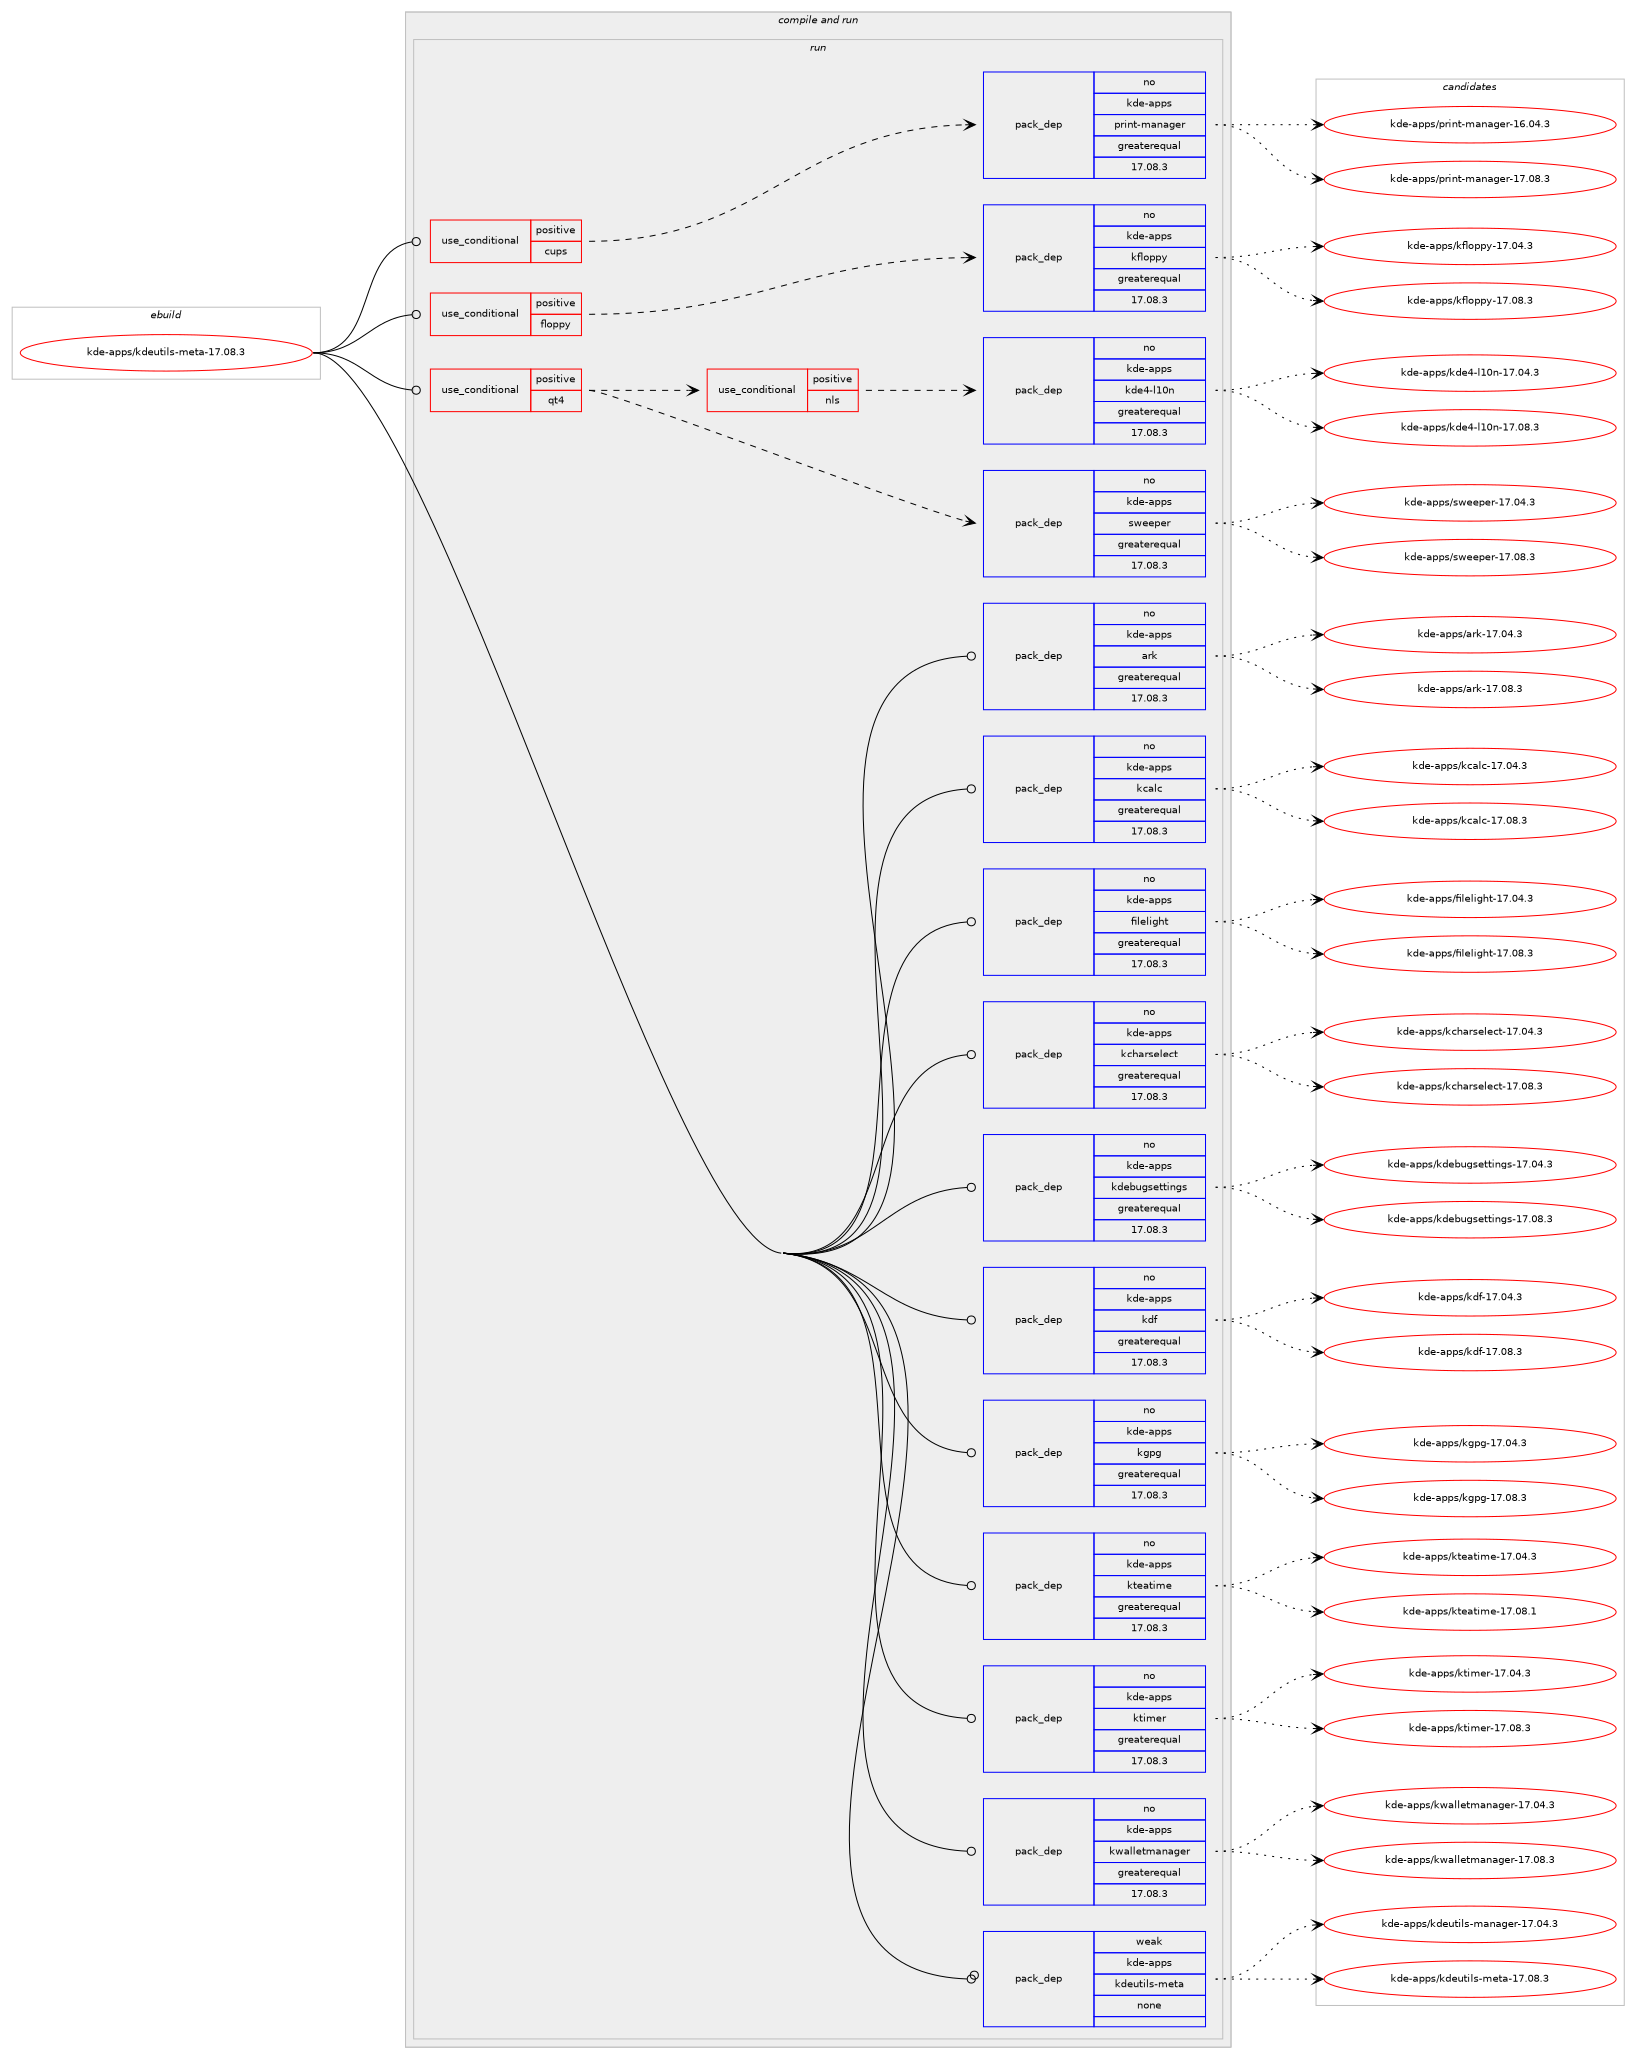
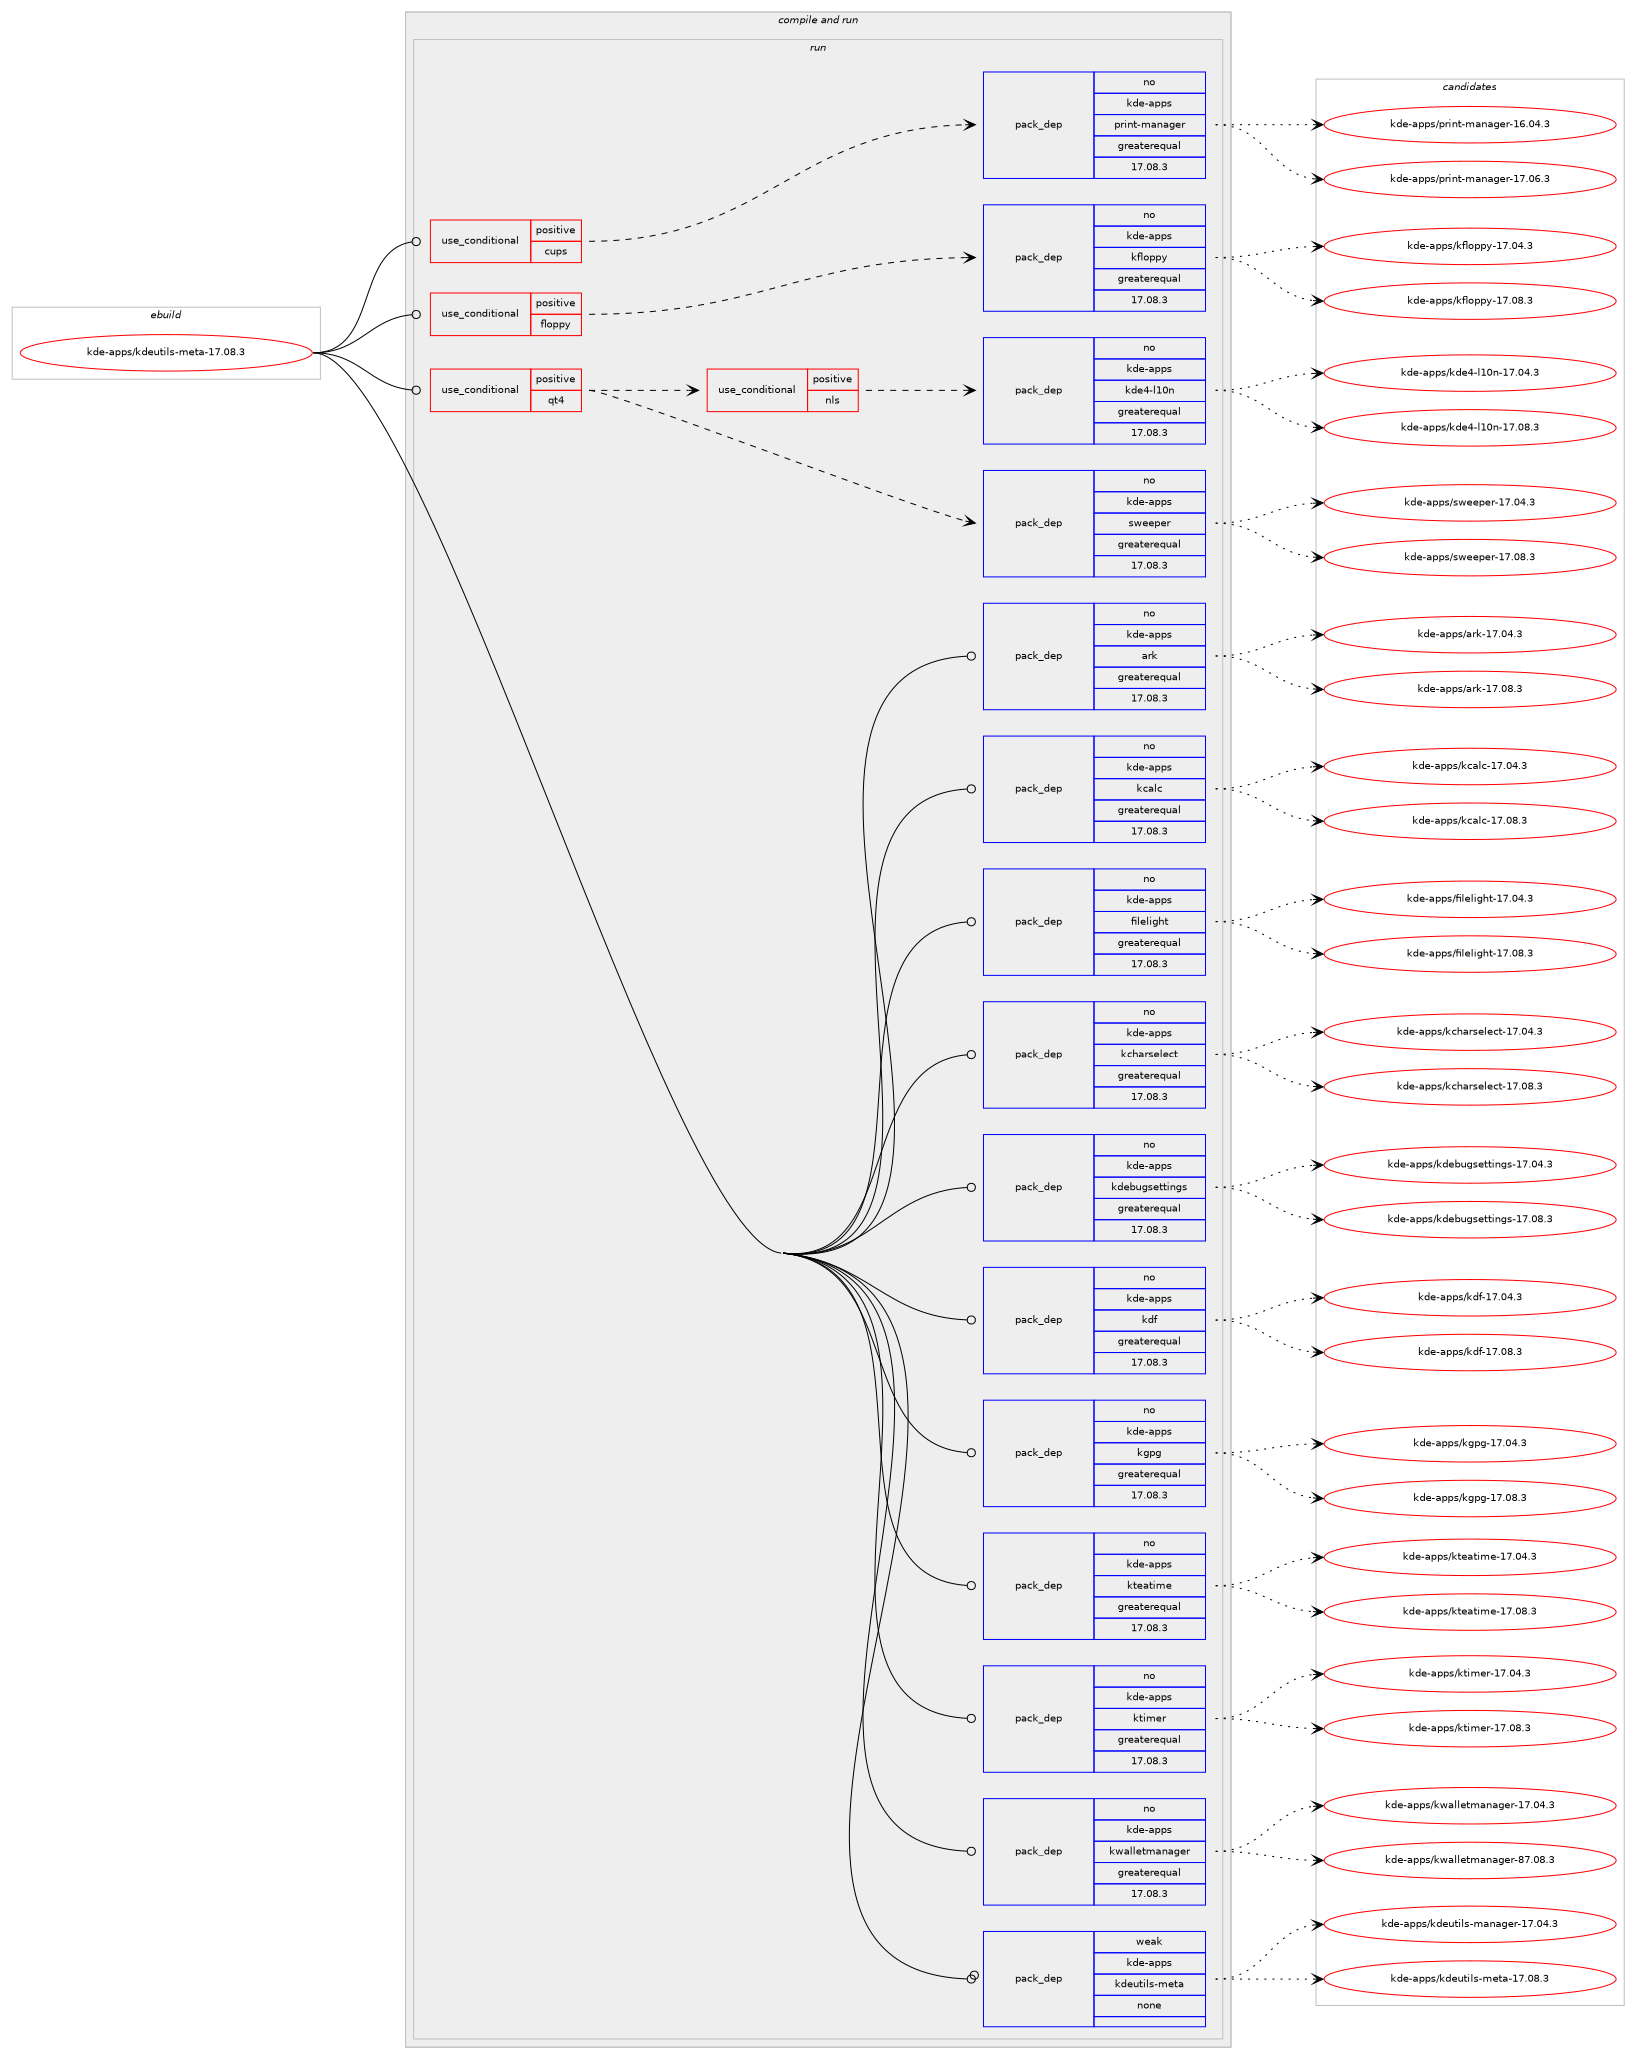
(1470, 179) -> (1470, 179)
(1470, 1612) -> (1470, 1612)
(1470, 1860) -> (1470, 1860)
